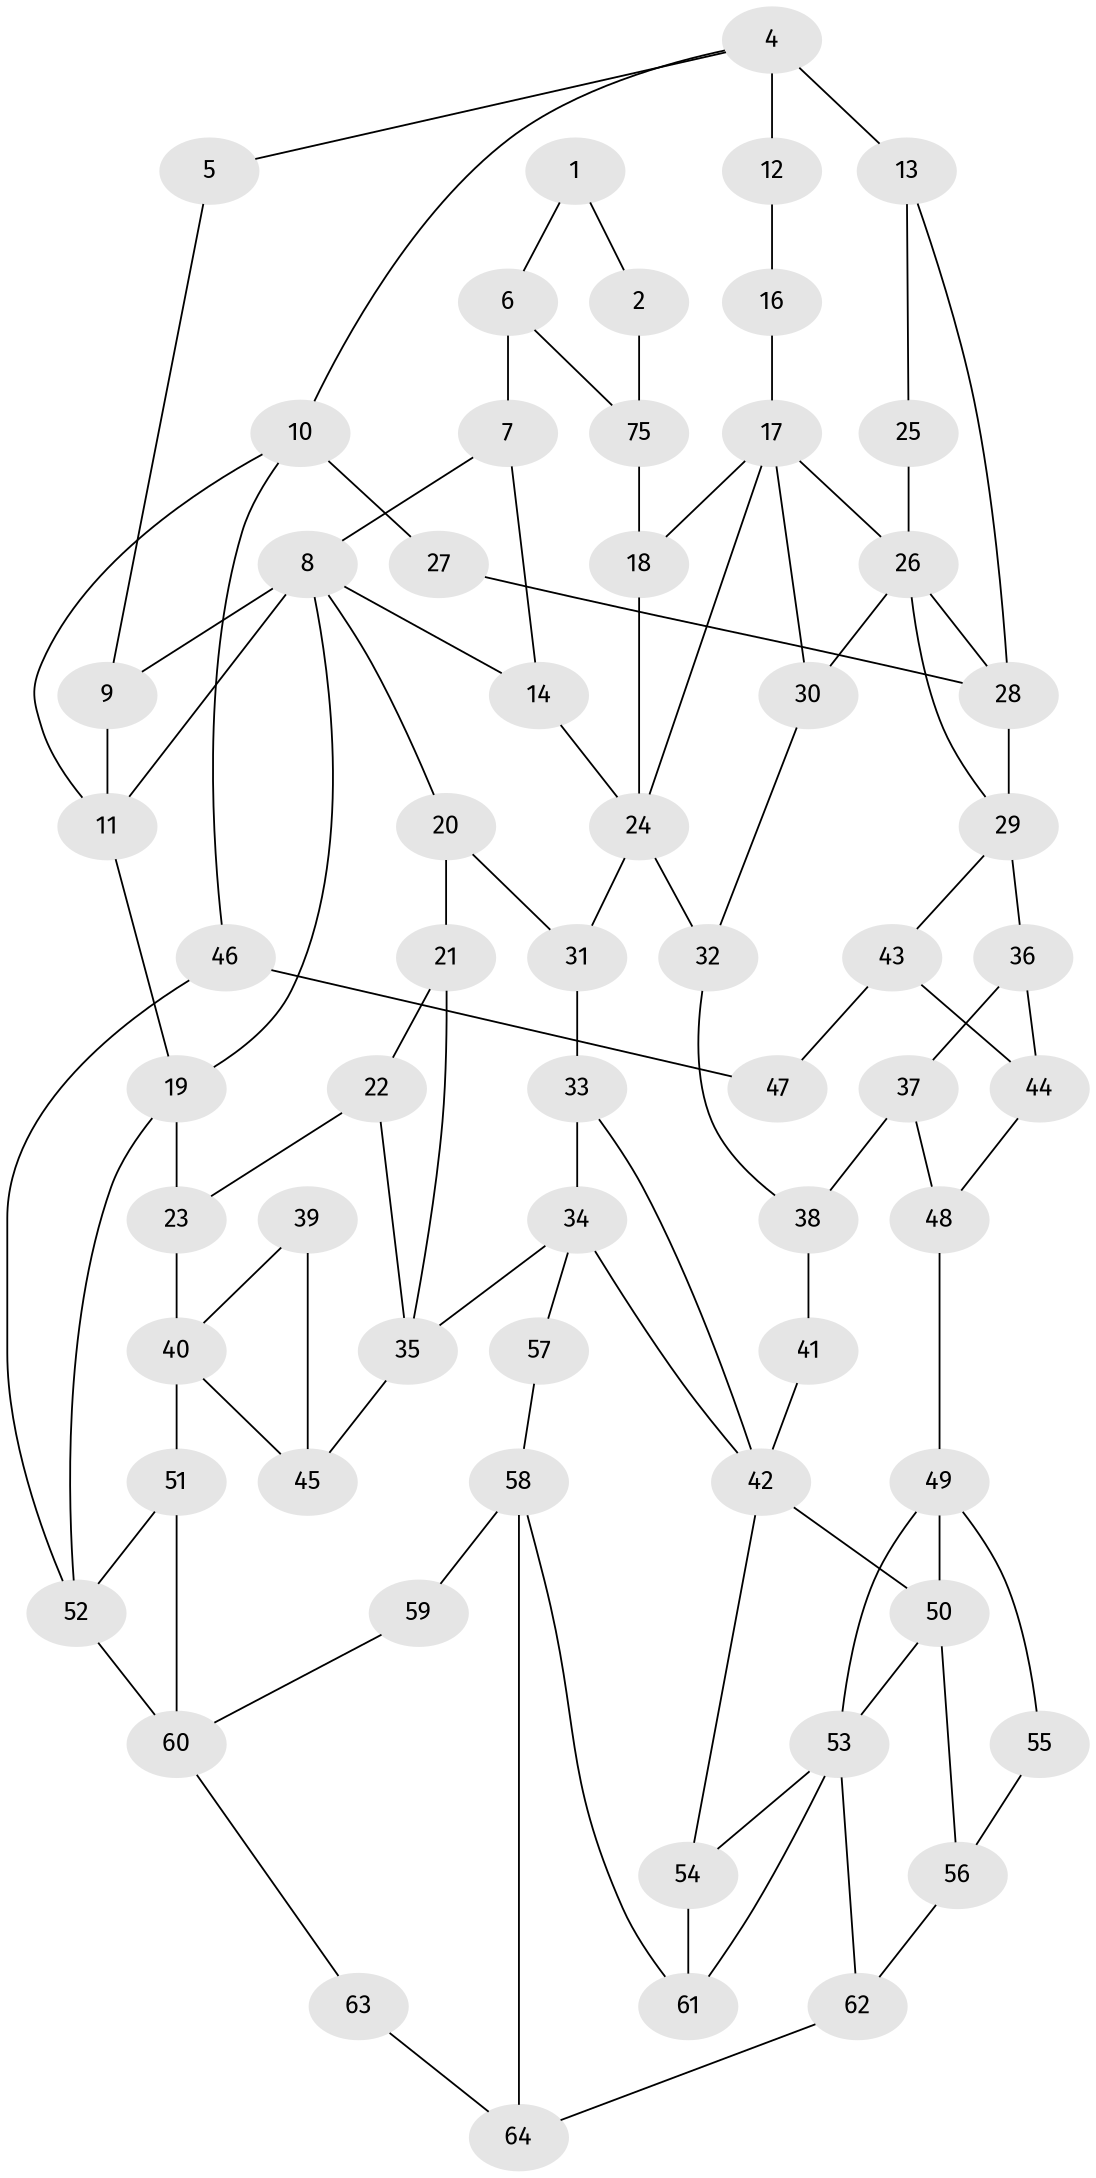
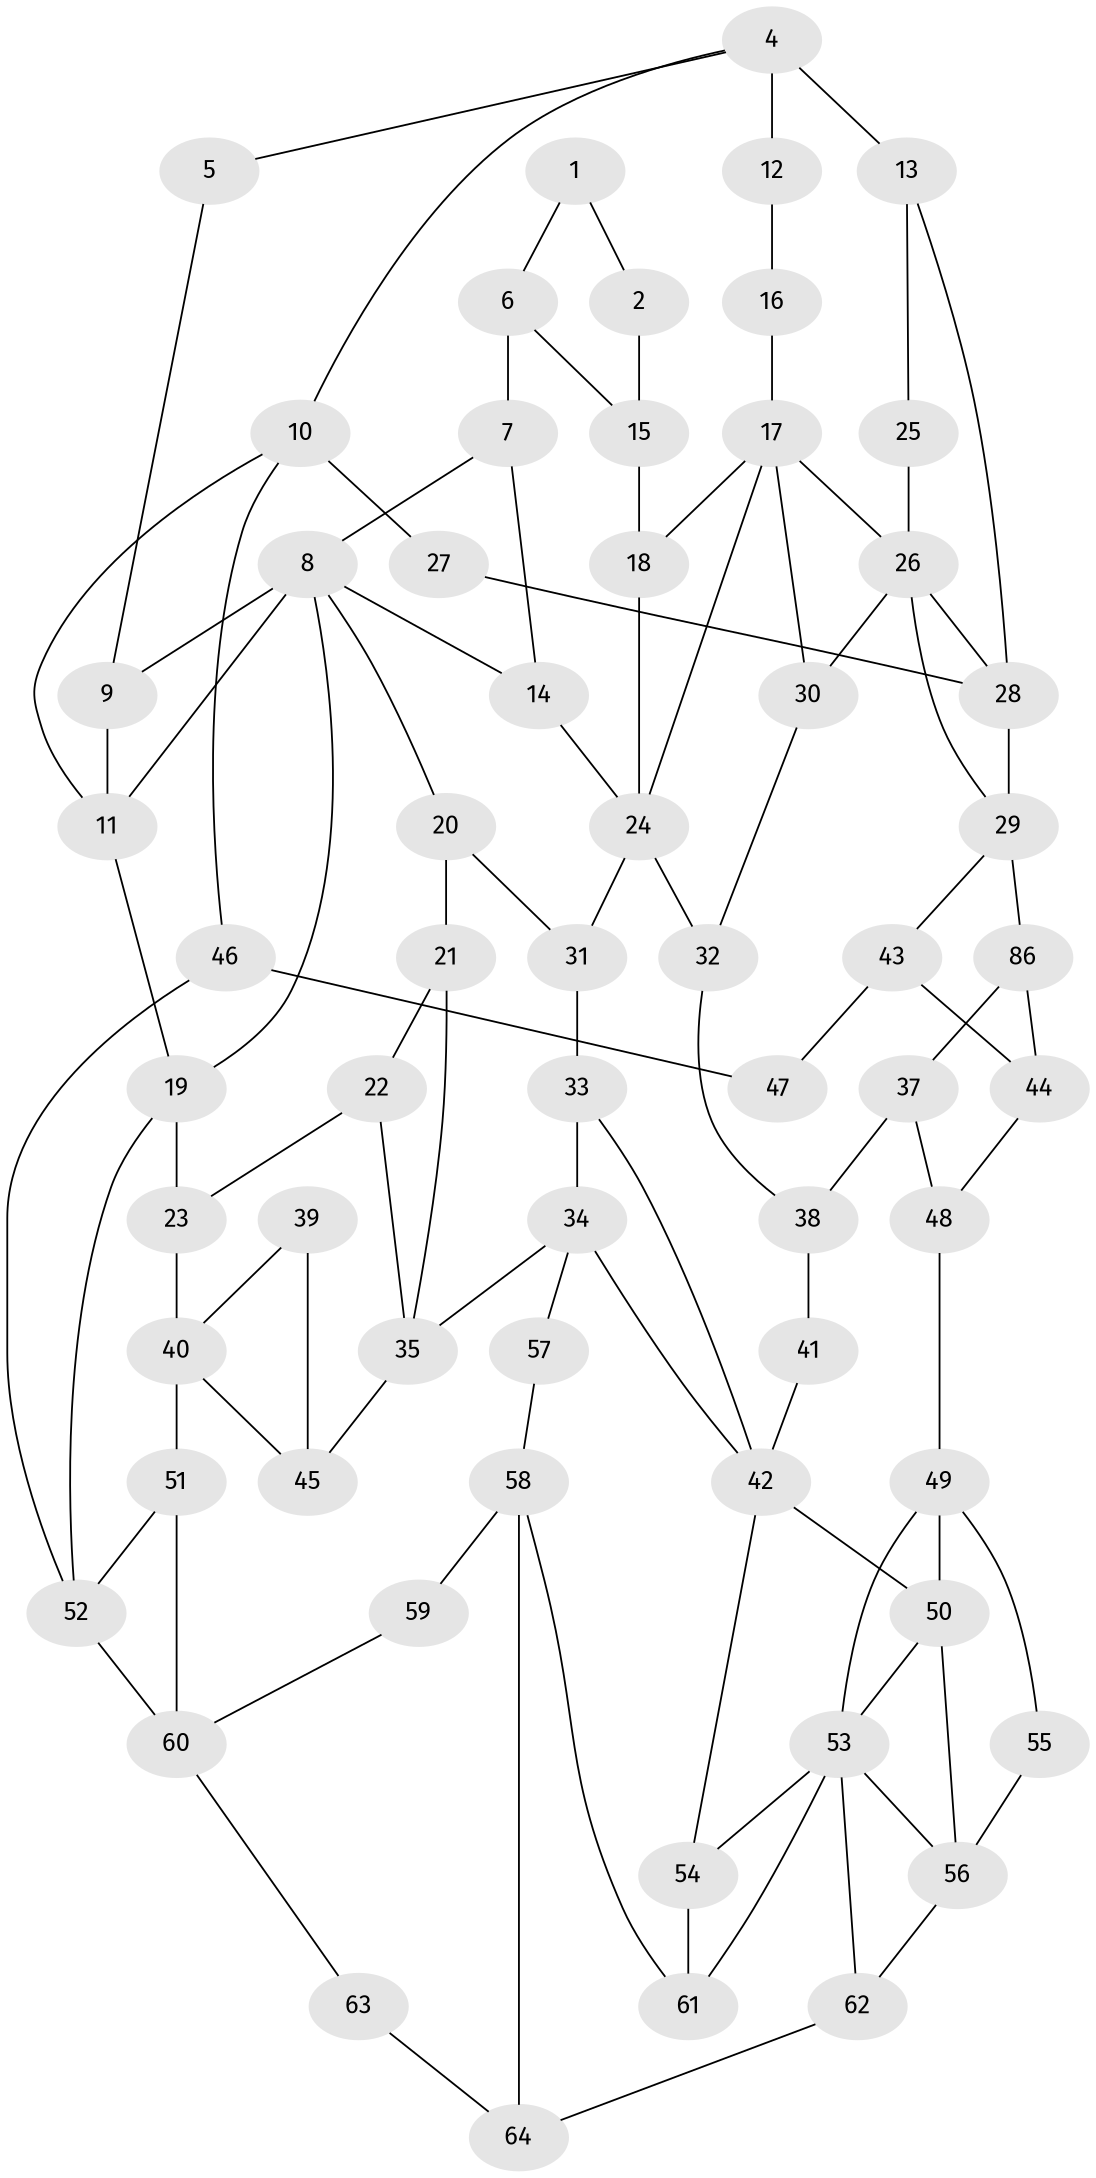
(639, 433) -> (639, 433)
(1023, 958) -> (1023, 958)
none -> (899, 1810)
